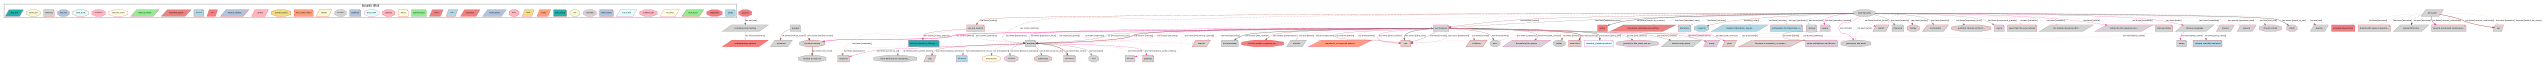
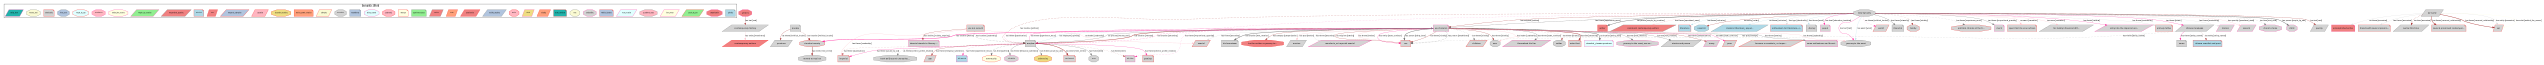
(452, 13) -> (452, 13)
(1349, 14) -> none
(2095, 14) -> (2095, 14)
(2432, 21) -> (2432, 21)
(1935, 28) -> none
(1789, 32) -> (1626, 32)
(1795, 37) -> (1795, 37)
(924, 43) -> (924, 43)
(1340, 43) -> (1340, 43)
(1527, 43) -> (1527, 43)
(1109, 47) -> (1080, 46)
(1043, 59) -> (1043, 59)
